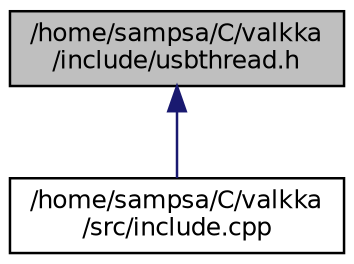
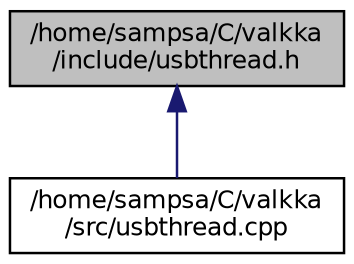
(177, 216) -> (177, 216)
